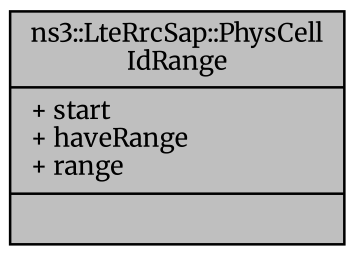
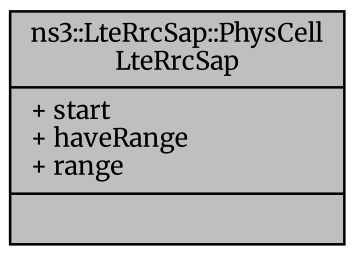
(177, 62) -> (177, 62)
